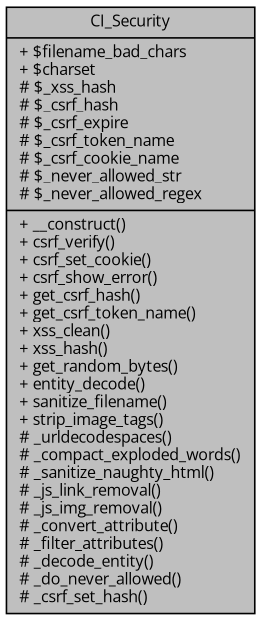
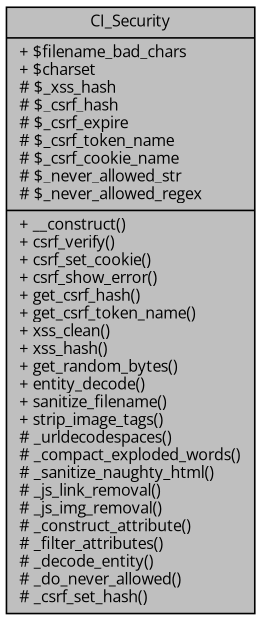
(99, 526) -> (106, 526)
